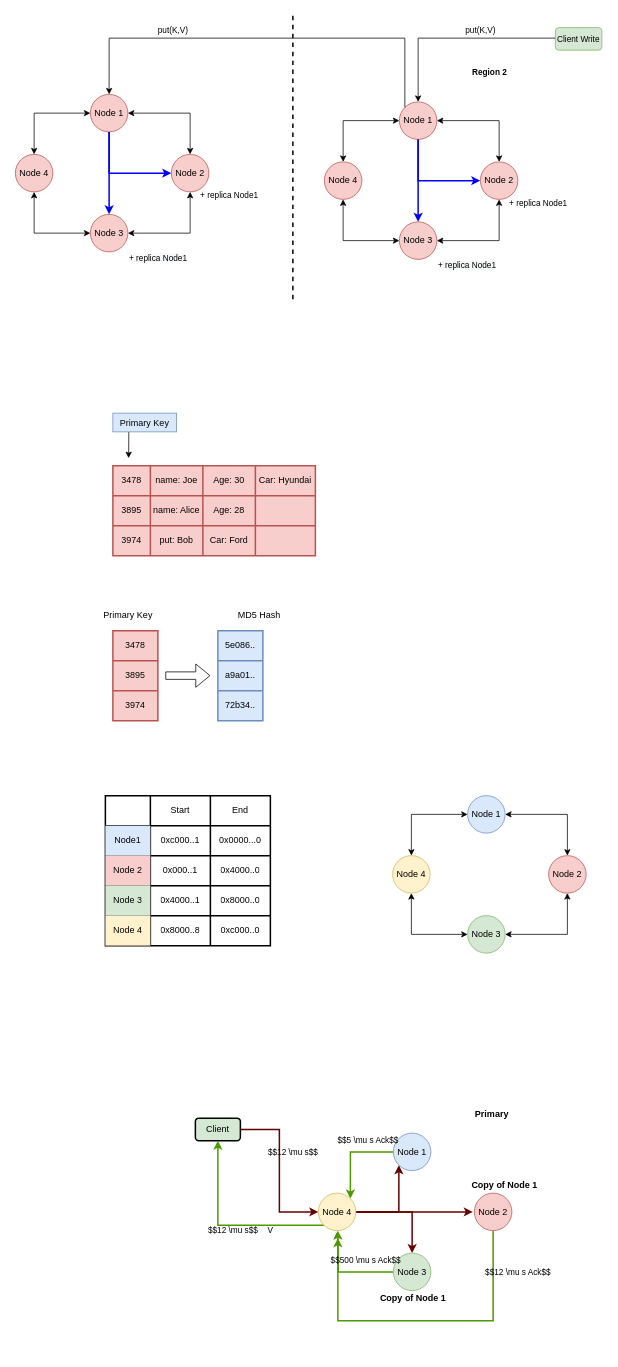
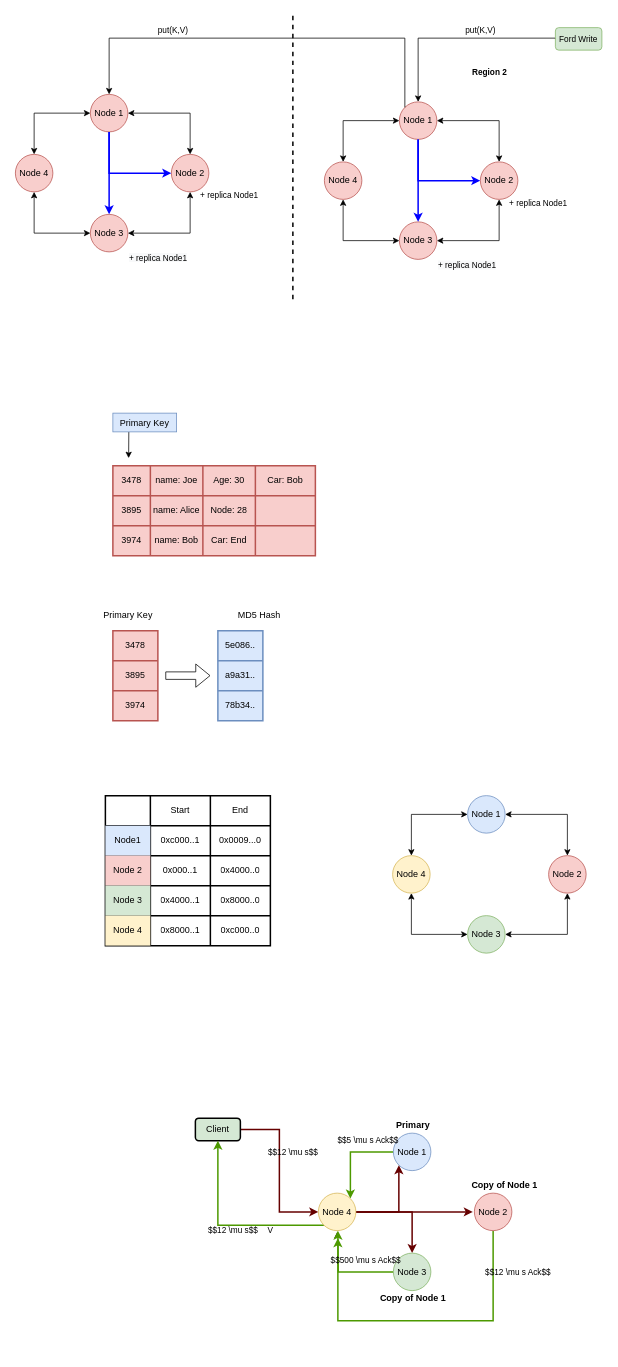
(579, 39) -> (579, 39)
(285, 480) -> (285, 480)
(229, 510) -> (229, 510)
(177, 540) -> (177, 540)
(229, 540) -> (229, 540)
(240, 675) -> (240, 675)
(240, 705) -> (240, 705)
(240, 840) -> (240, 840)
(180, 930) -> (180, 930)
(492, 1114) -> (413, 1125)
